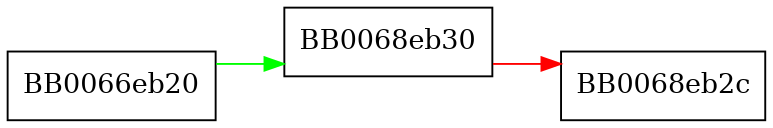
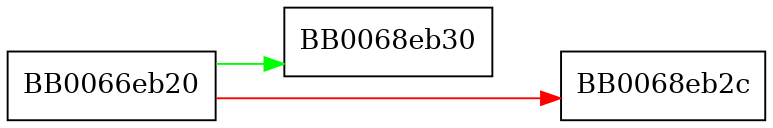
(517, 64) -> (379, 98)
